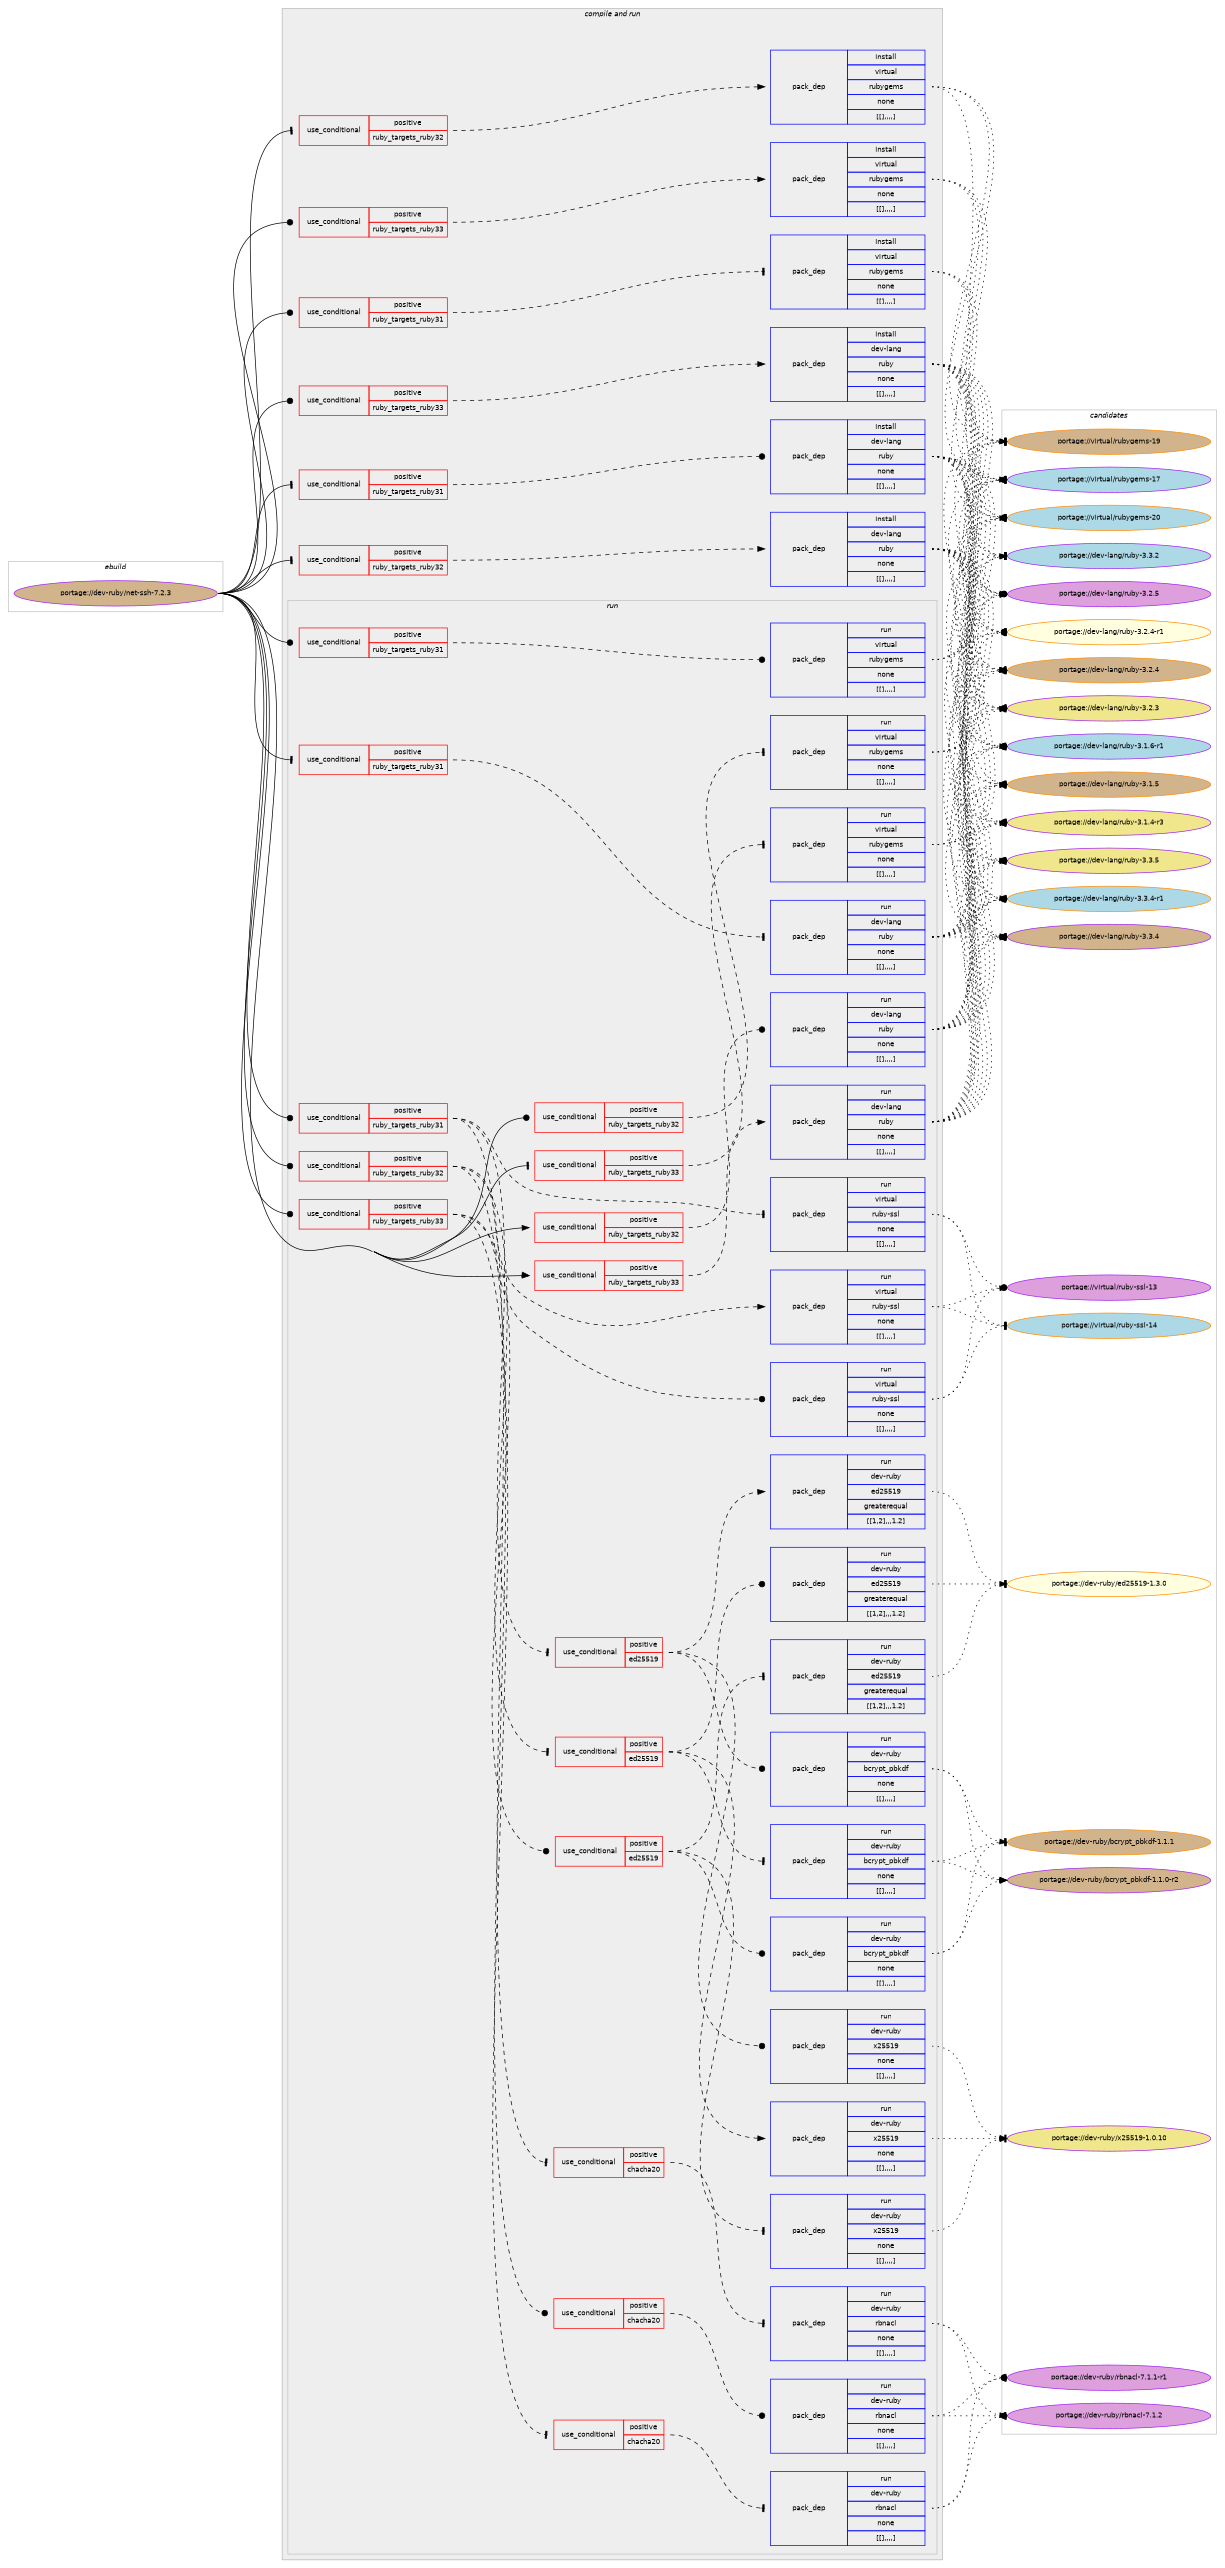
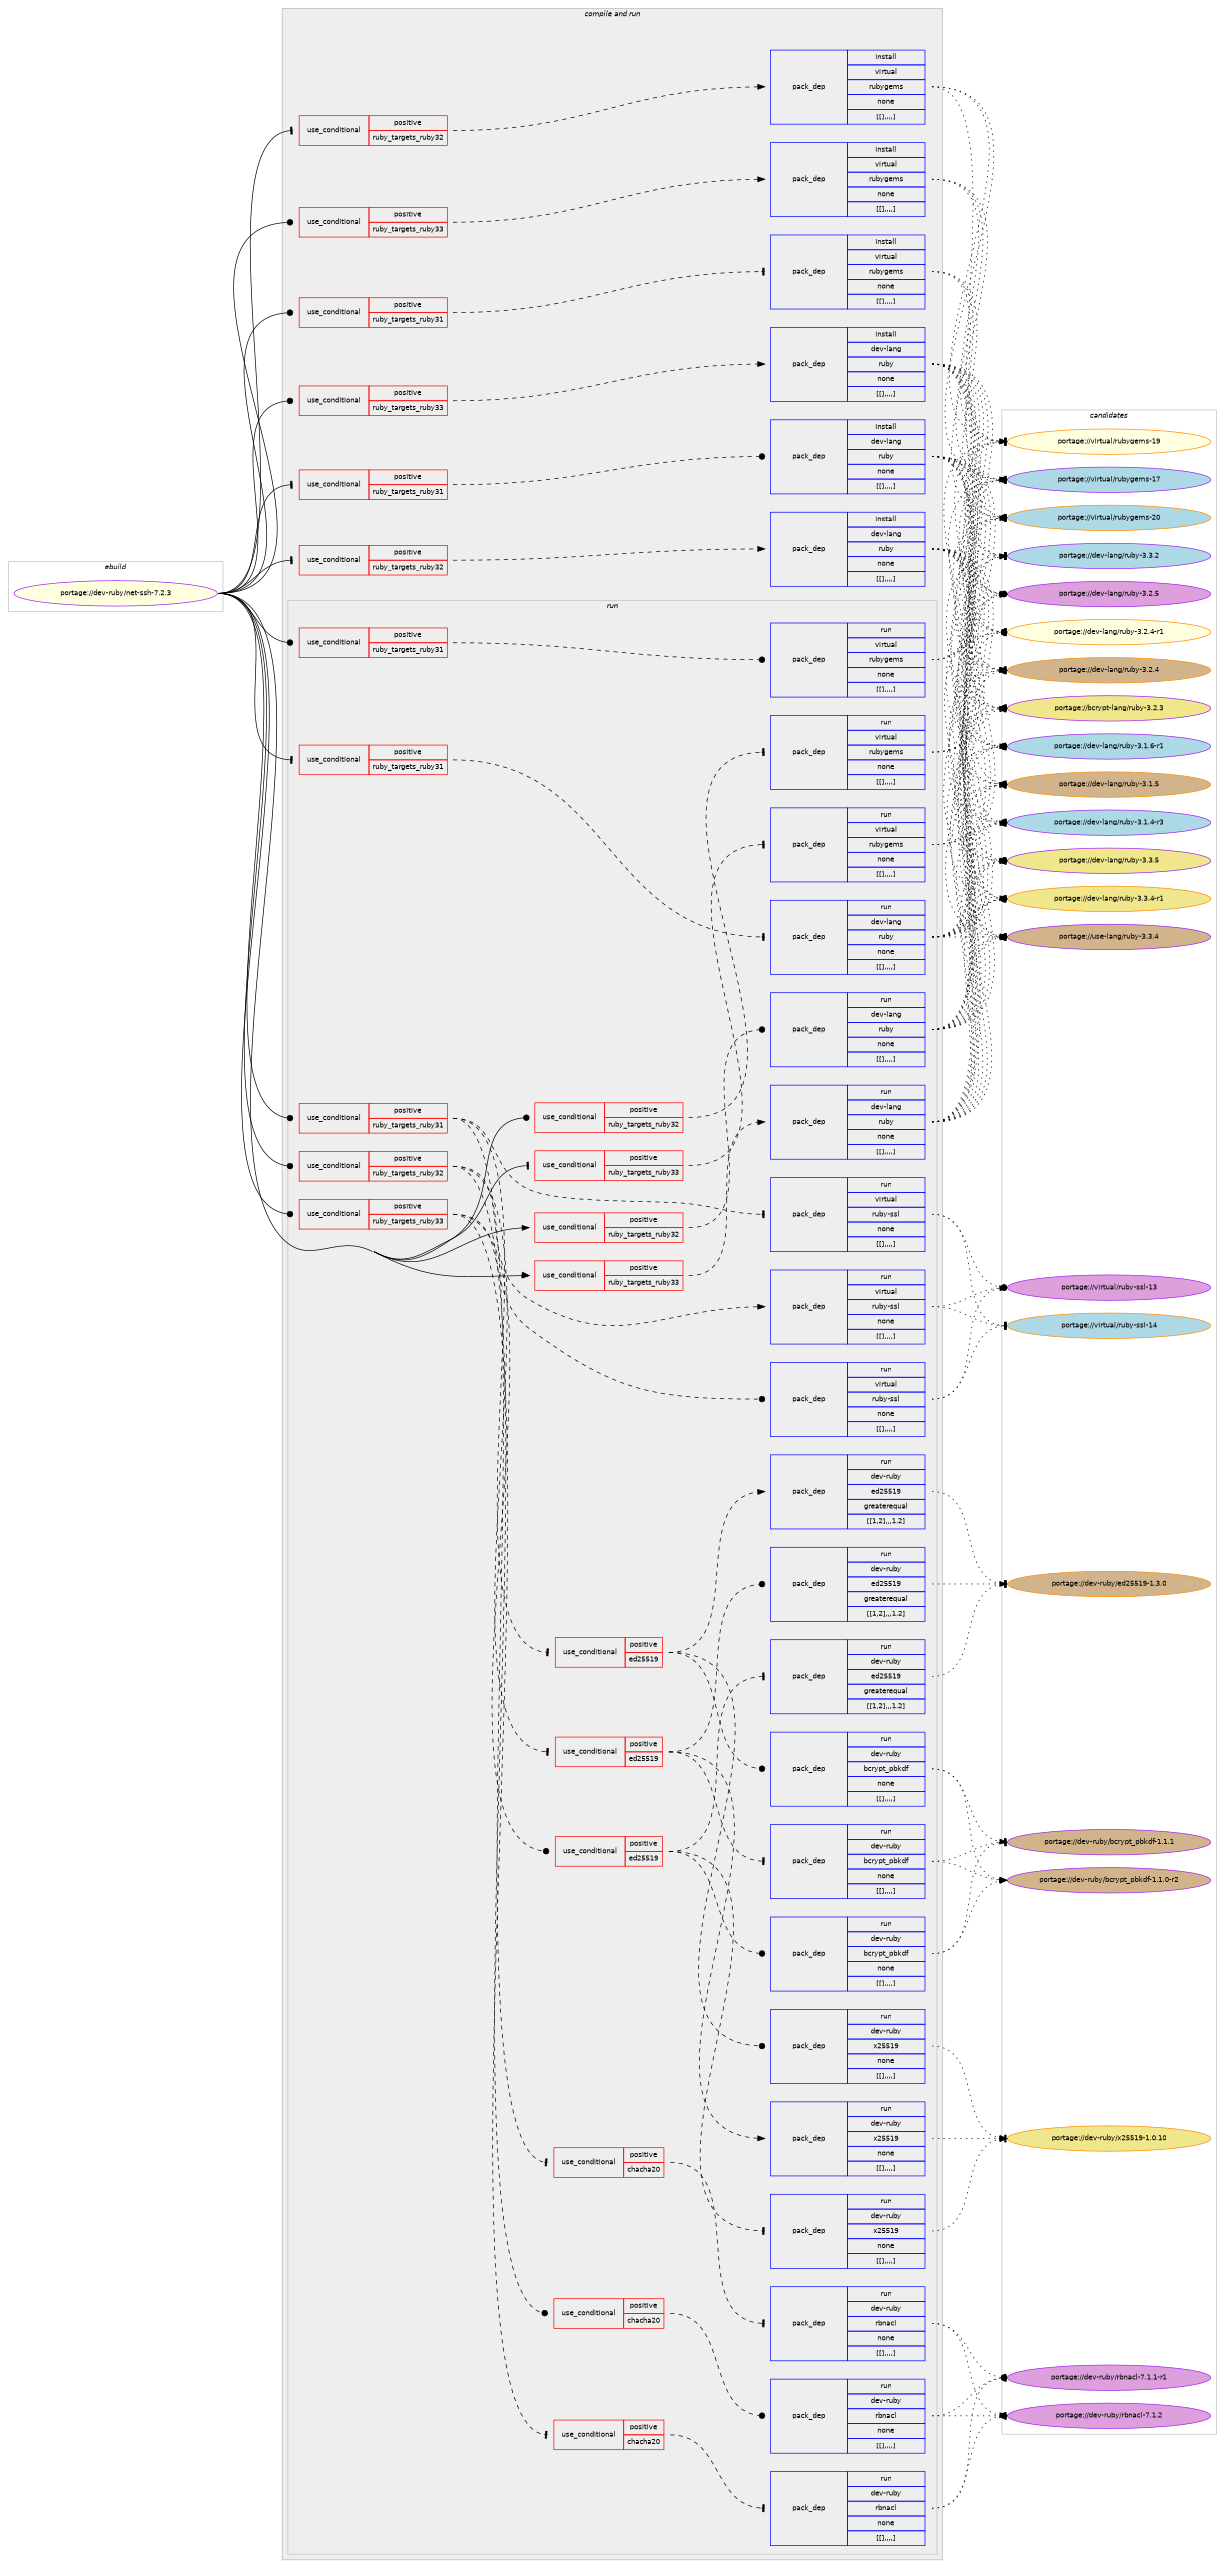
(1109, 442) -> (1109, 442)
(116, 593) -> (116, 593)
(1109, 708) -> (1109, 708)
(1109, 823) -> (1109, 823)
(1109, 899) -> (1109, 899)
(1109, 937) -> (1109, 937)
(1109, 1584) -> (1109, 1584)
(1109, 1842) -> (1109, 1842)
(1109, 2139) -> (1109, 2139)
